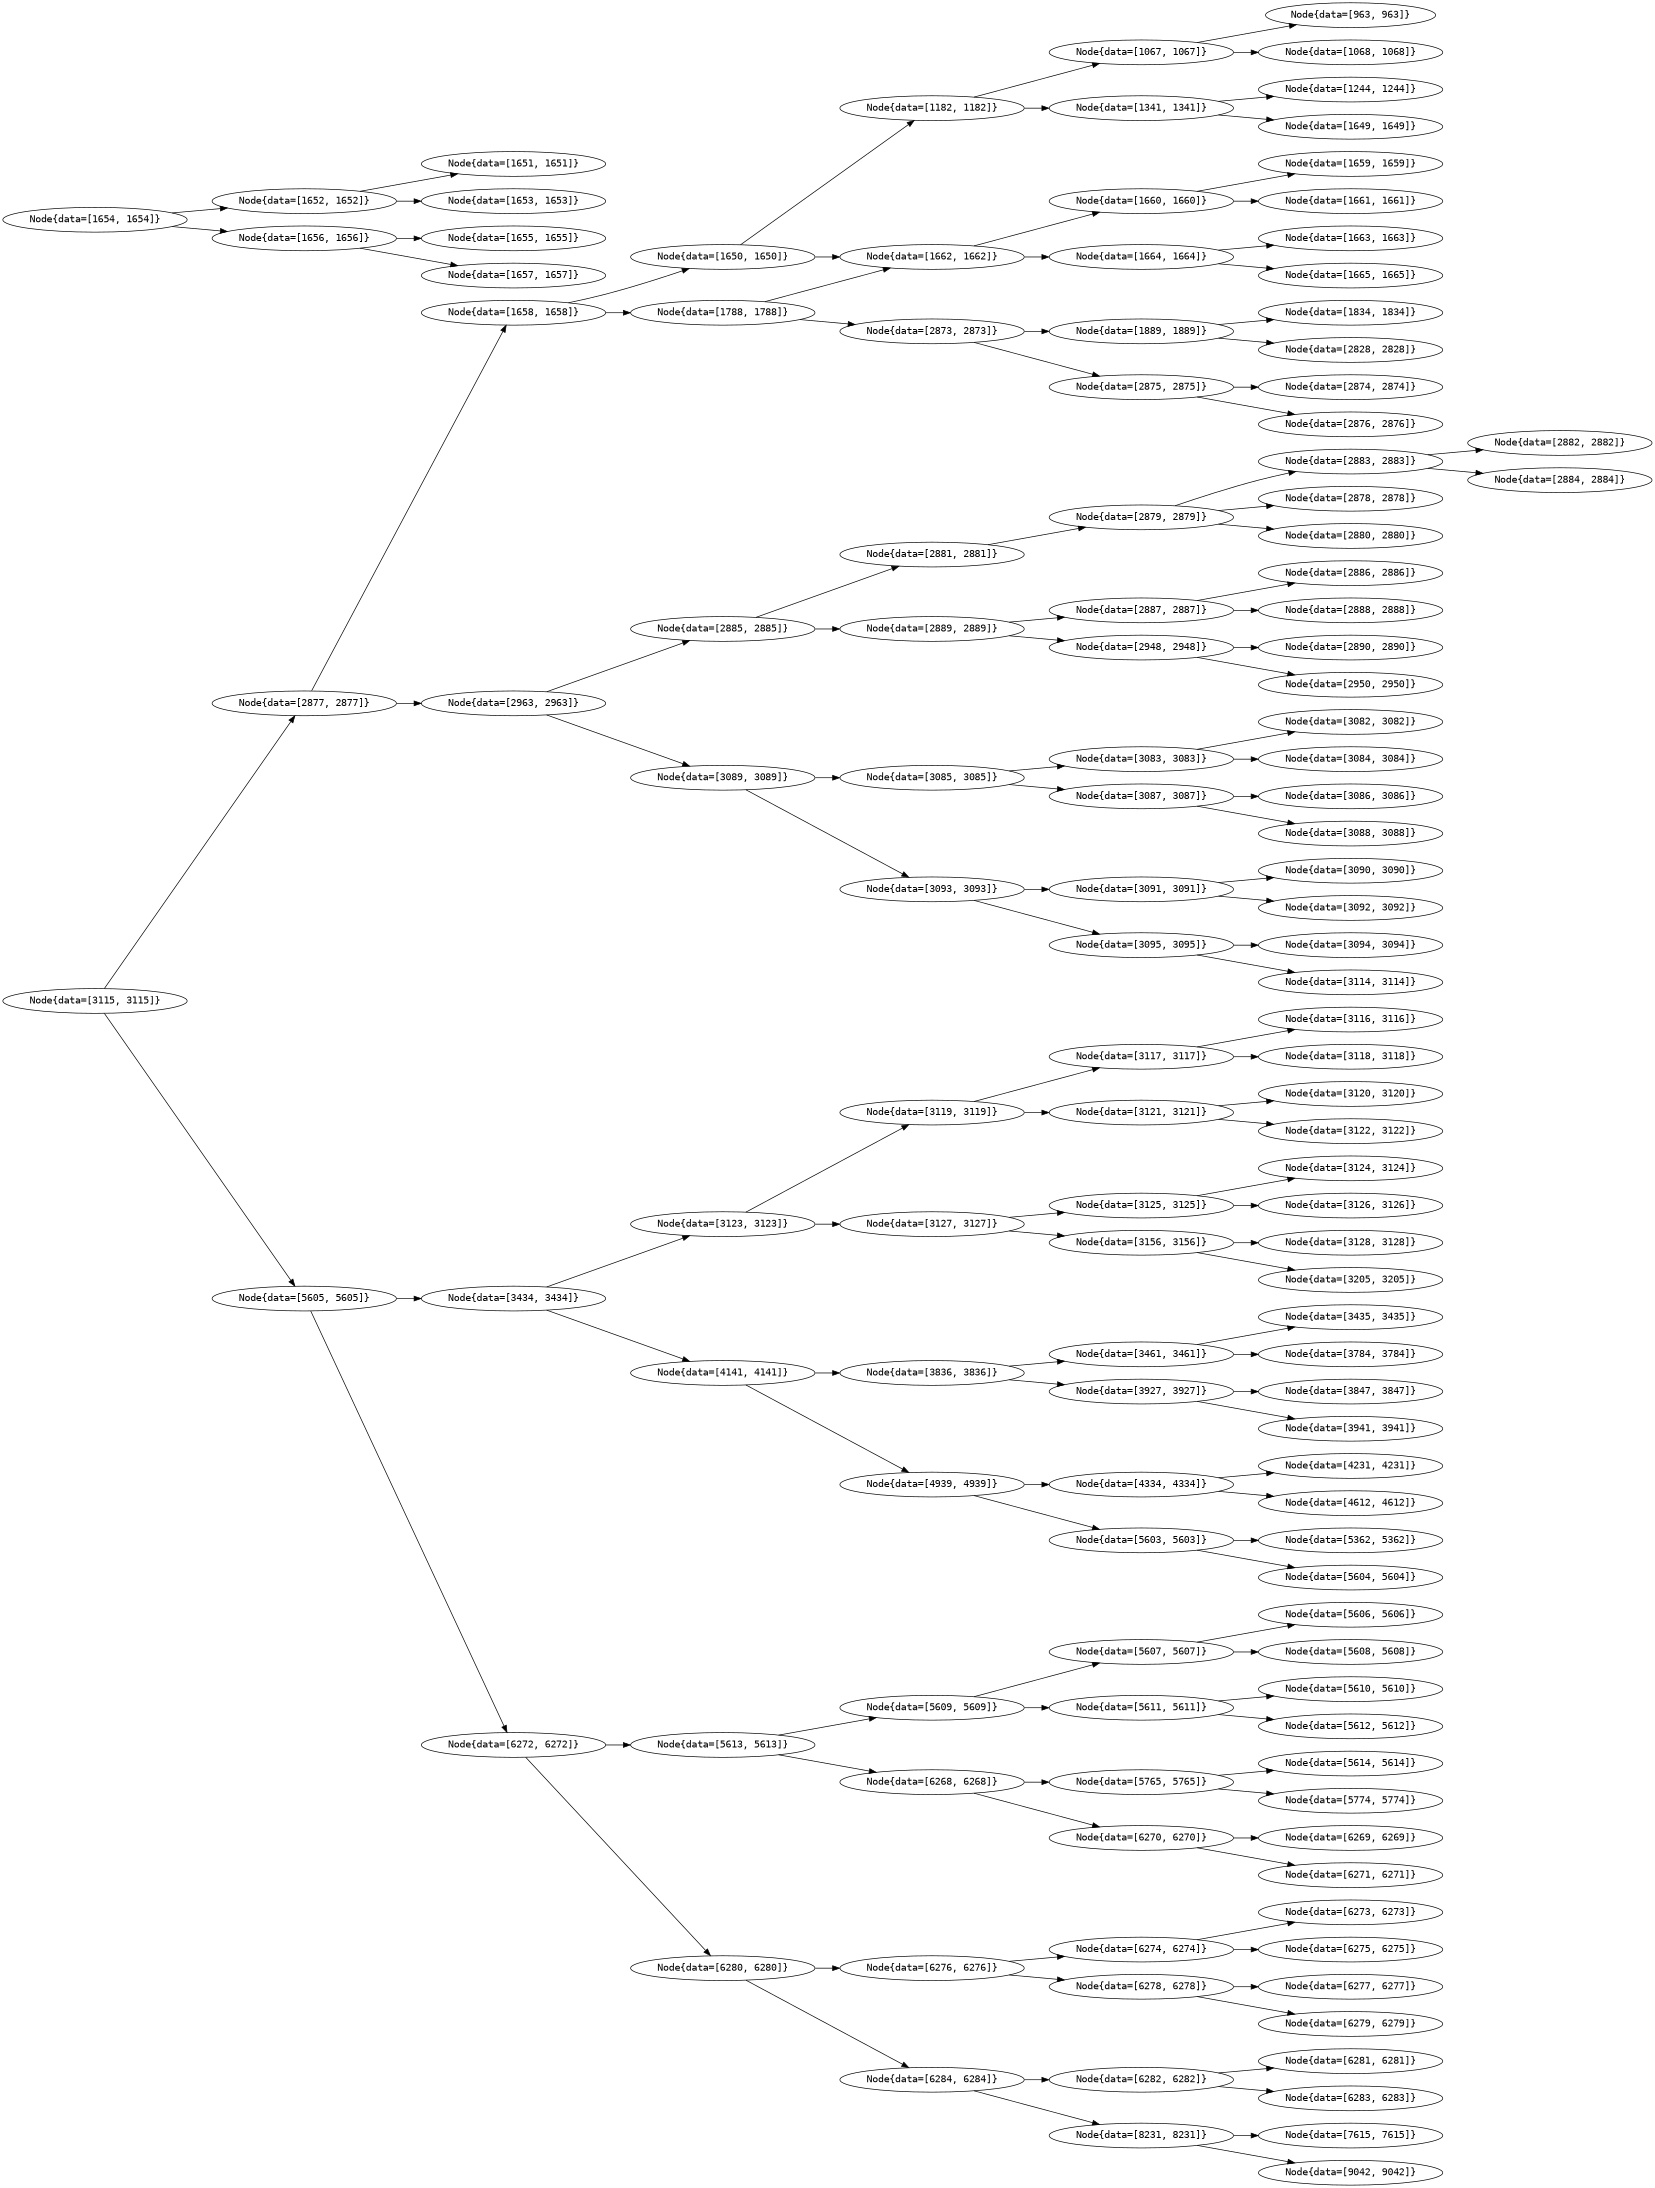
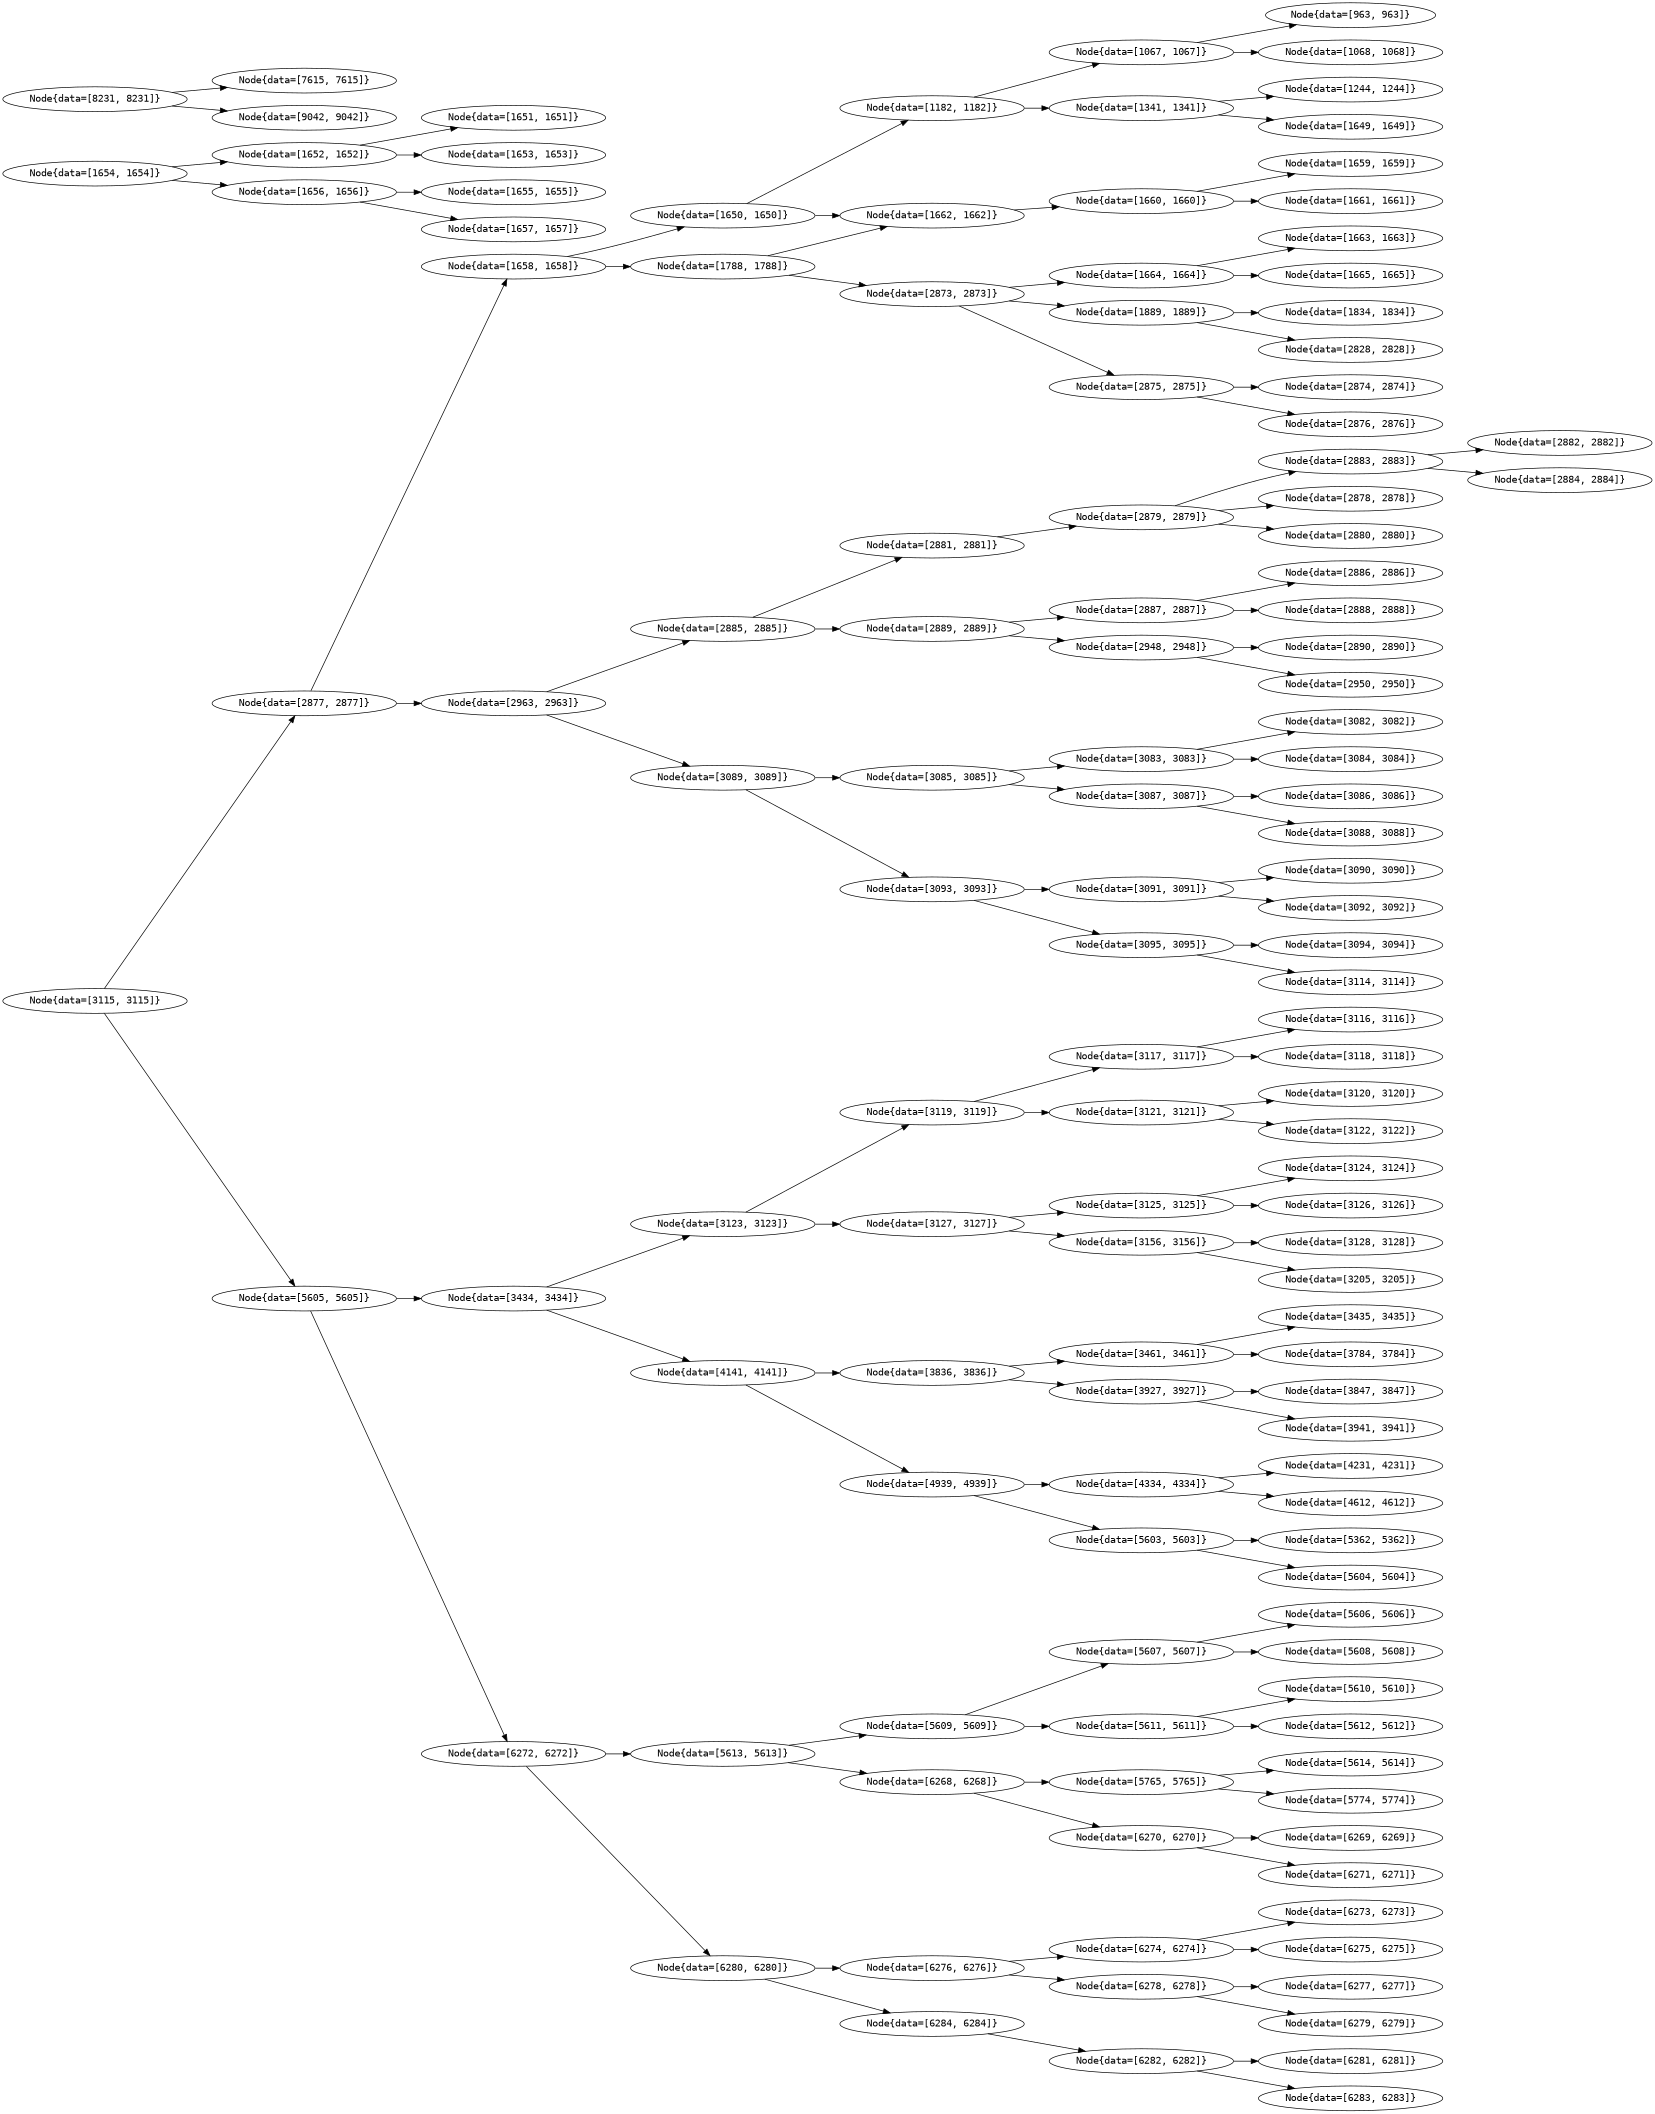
(1033, 257) -> (1033, 285)
(1033, 2107) -> none
